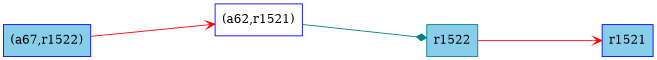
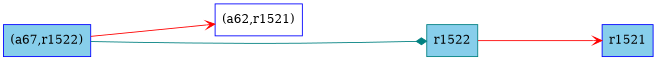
(359, 31) -> (253, 43)
